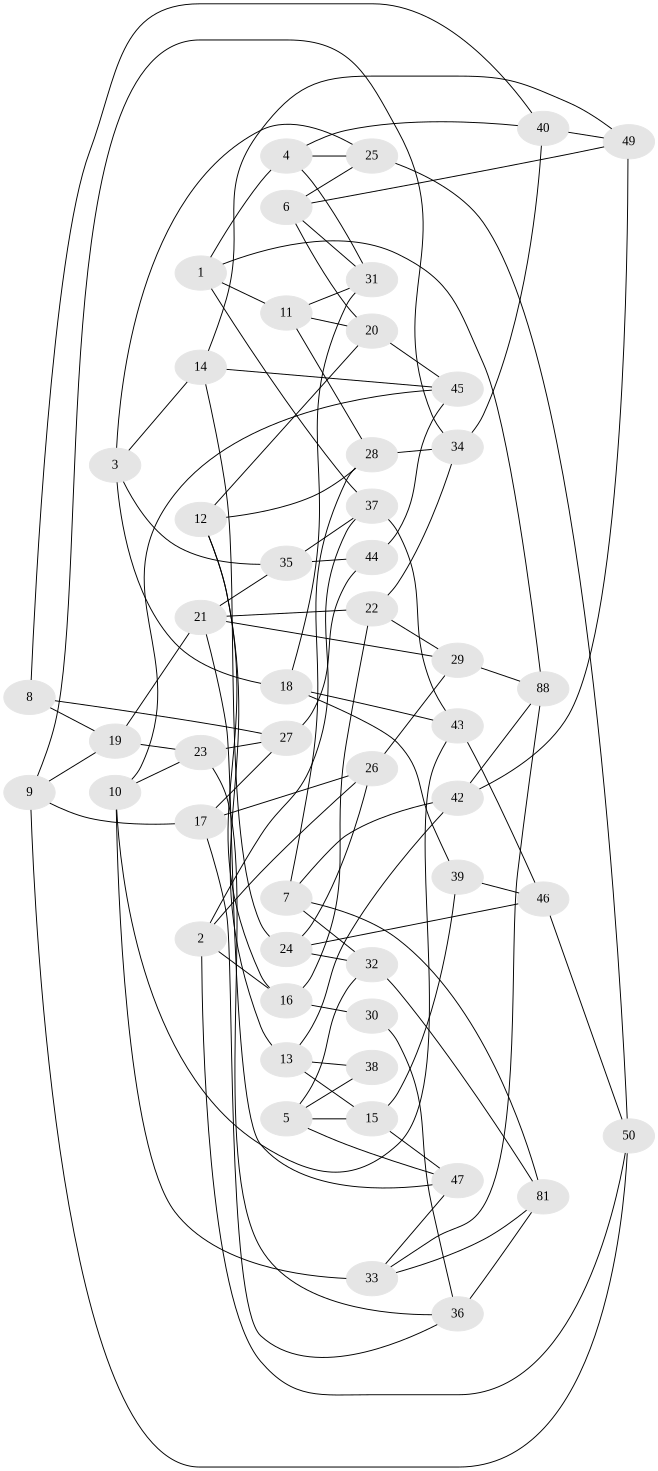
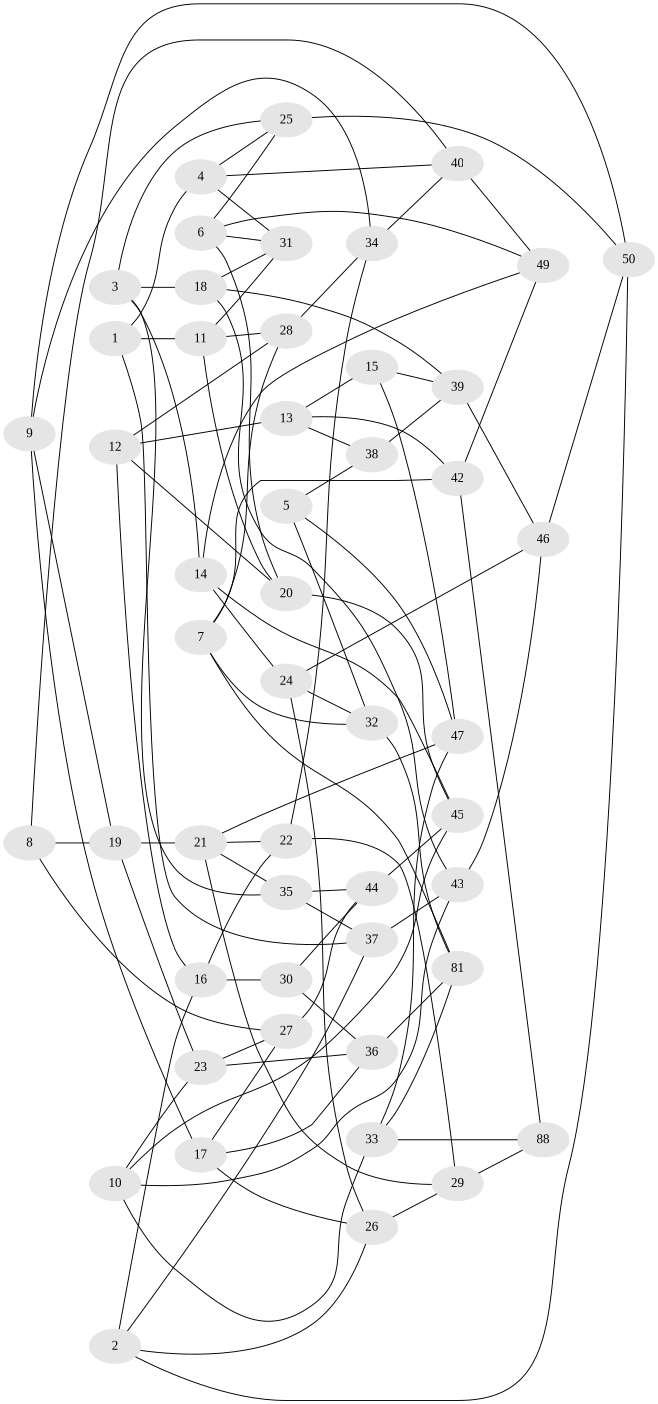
(481, 359) -> none
none -> (415, 421)
none -> (328, 934)
(329, 1119) -> none
